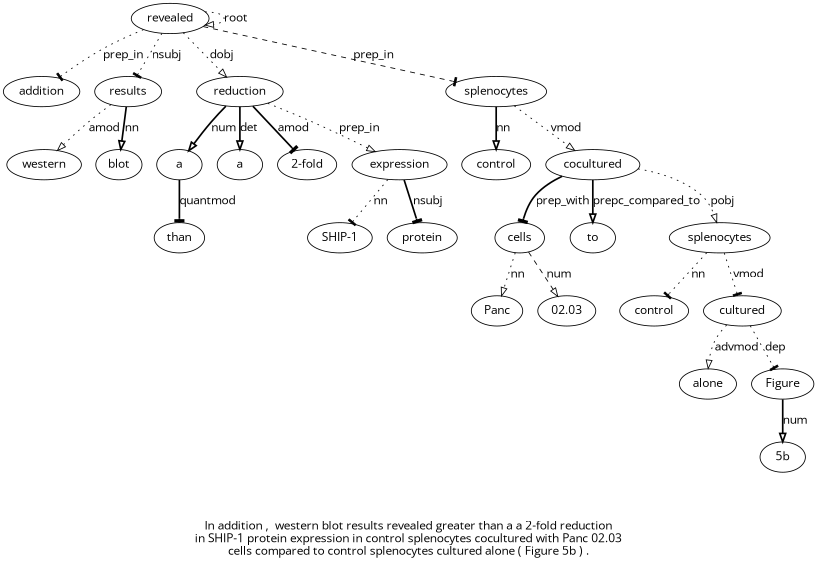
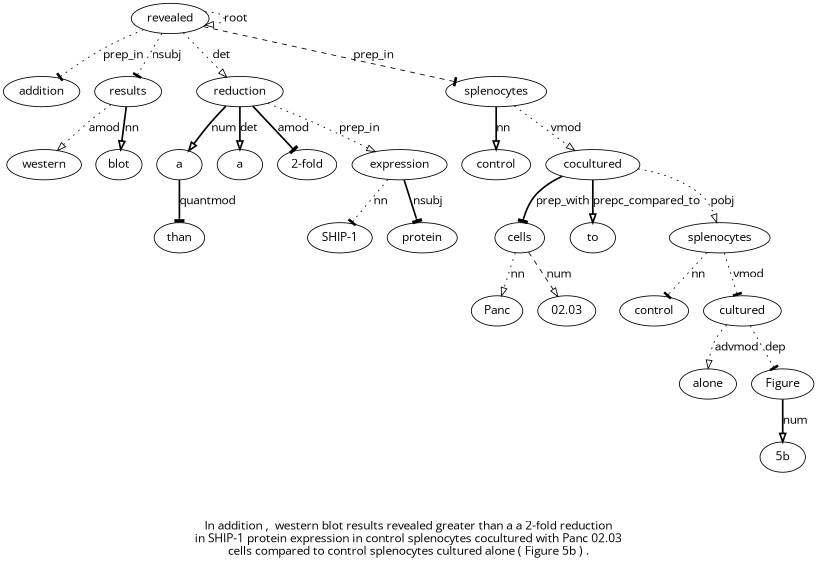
(222, 55) -> (222, 55)
